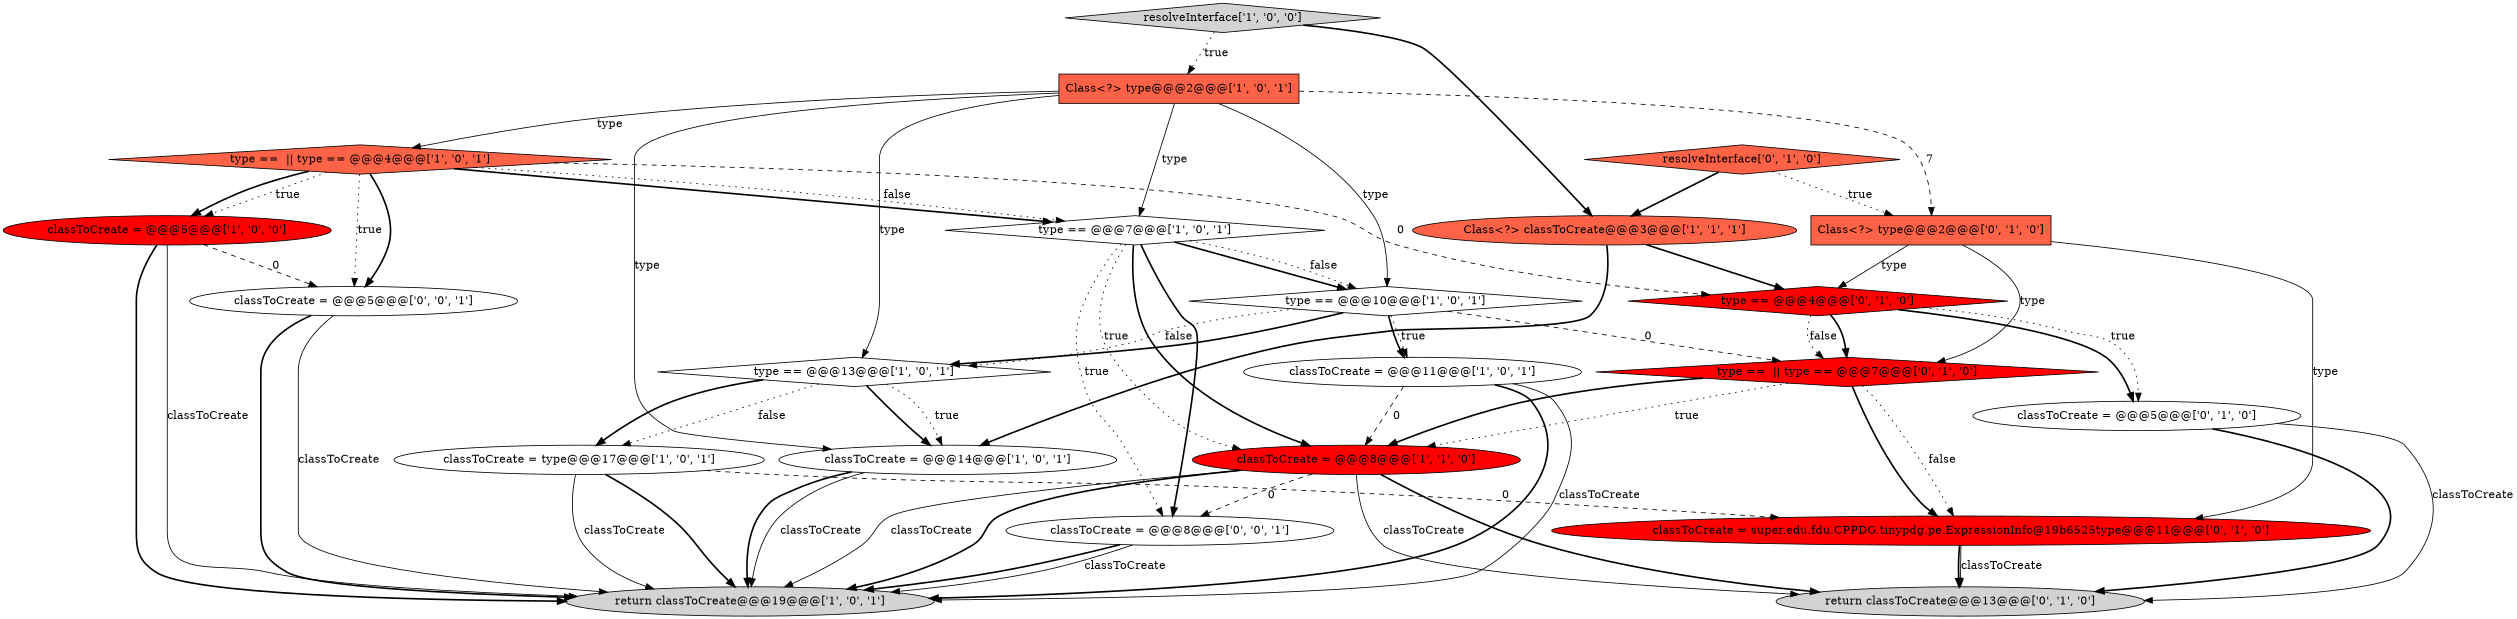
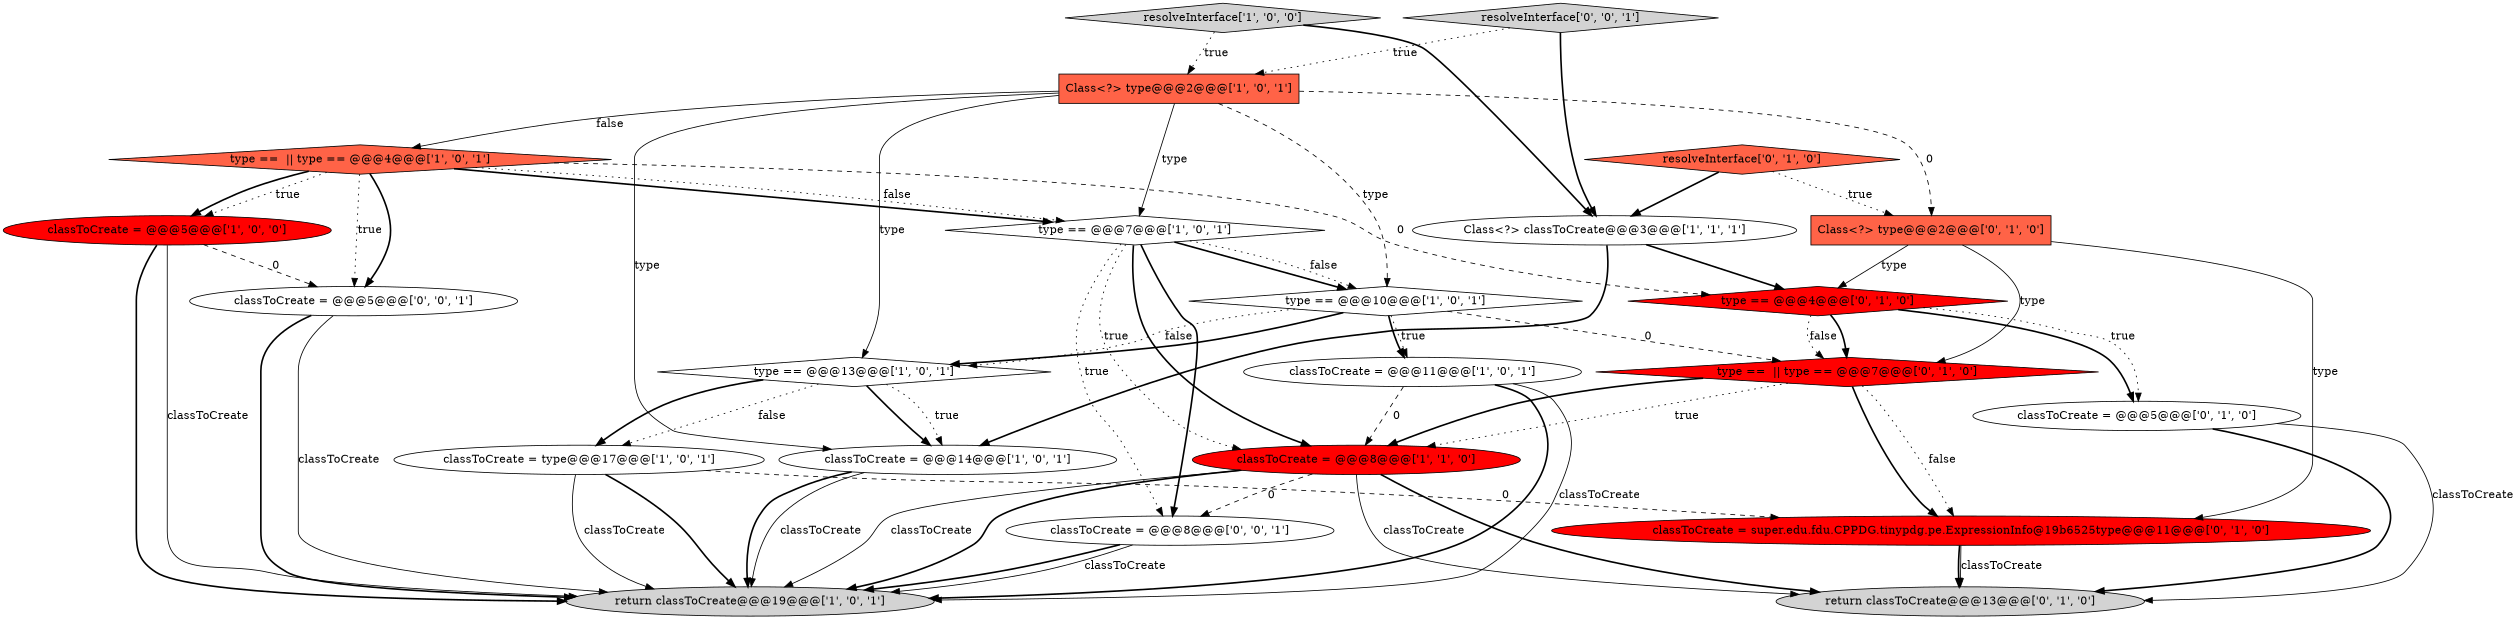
none -> (1561, 18)
(610, 124) -> (610, 124)
(1930, 160) -> (1930, 160)
(1330, 168) -> (1330, 168)
(1605, 230) -> (1605, 230)
